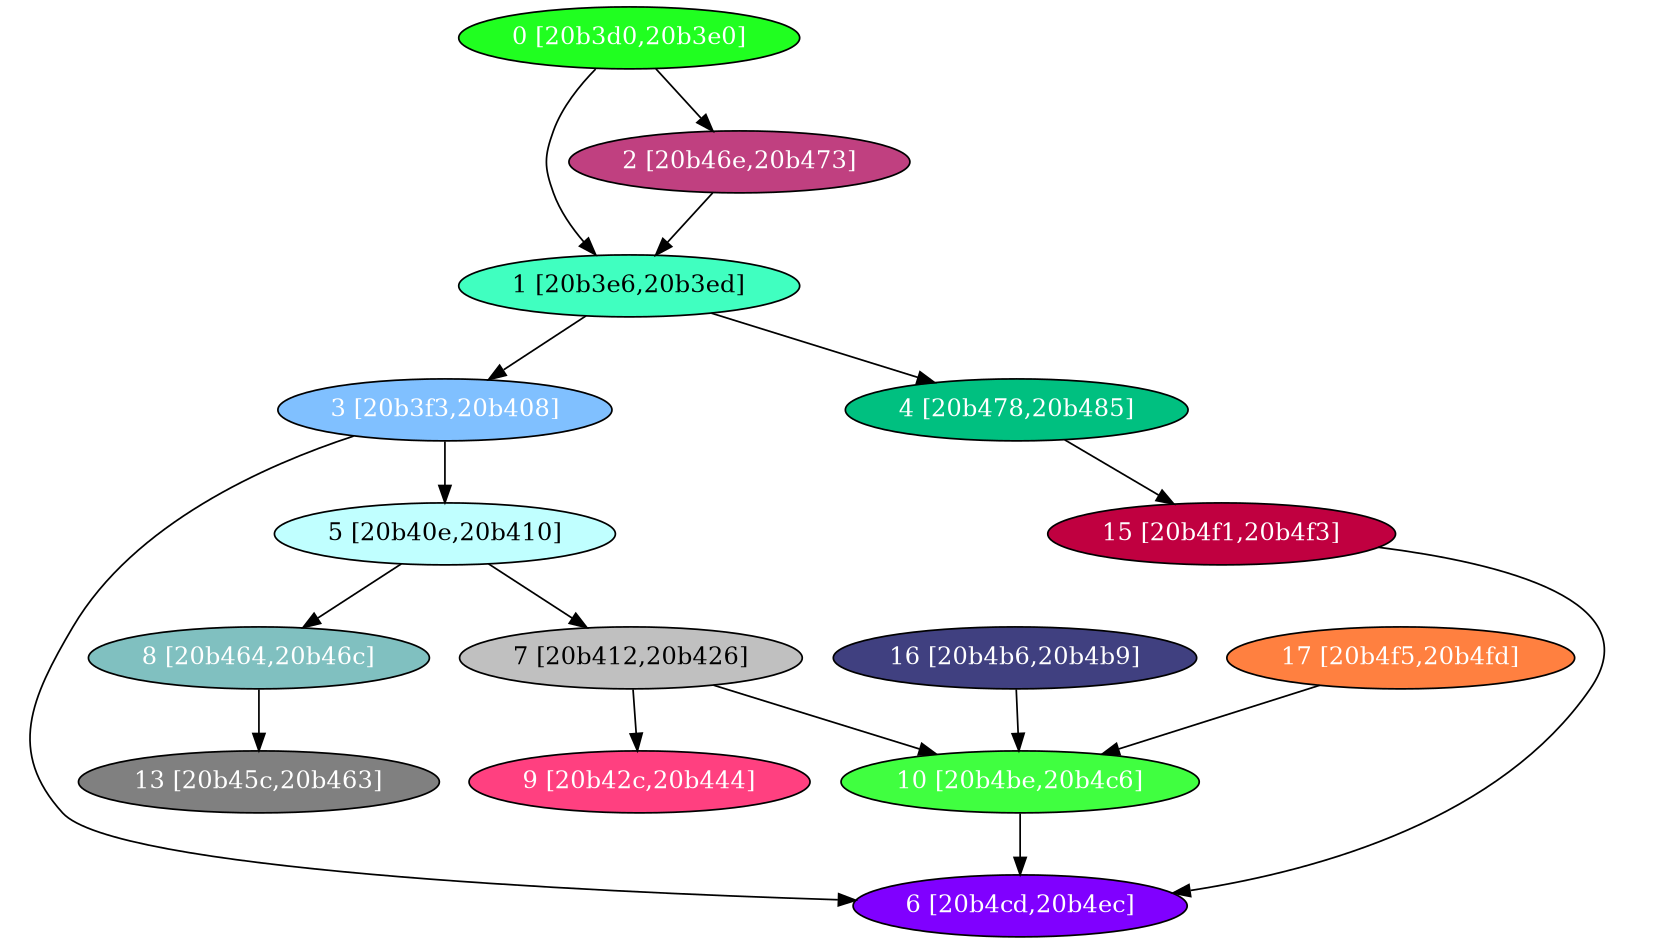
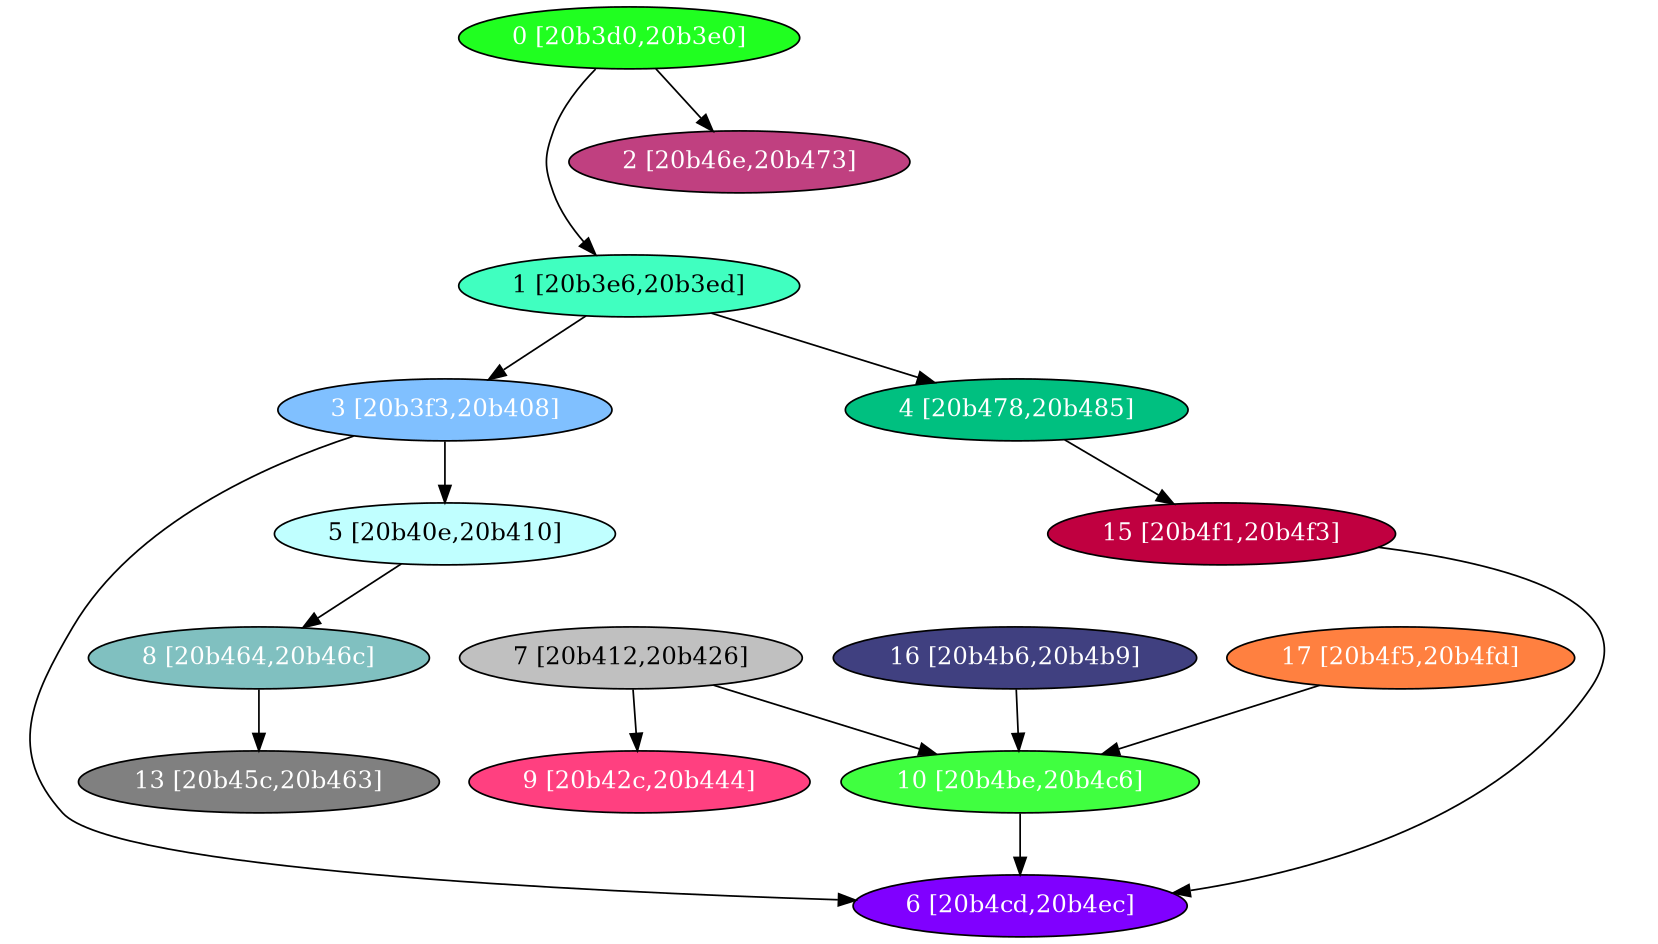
(690, 217) -> none
(530, 591) -> none
